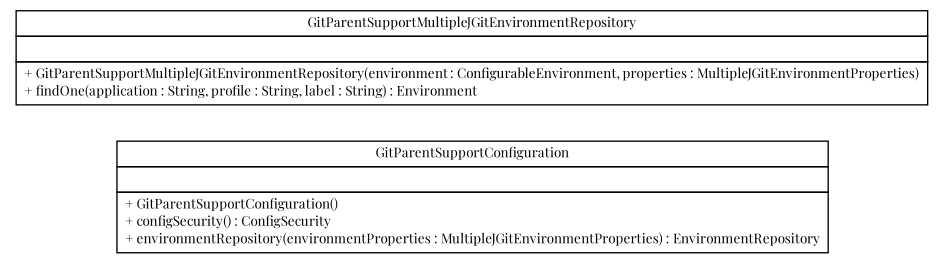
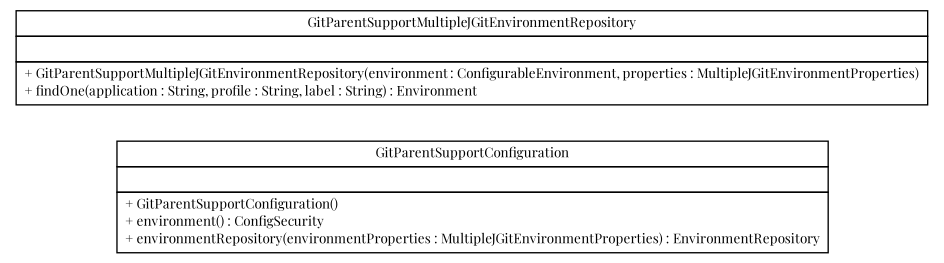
(228, 222) -> (225, 222)
